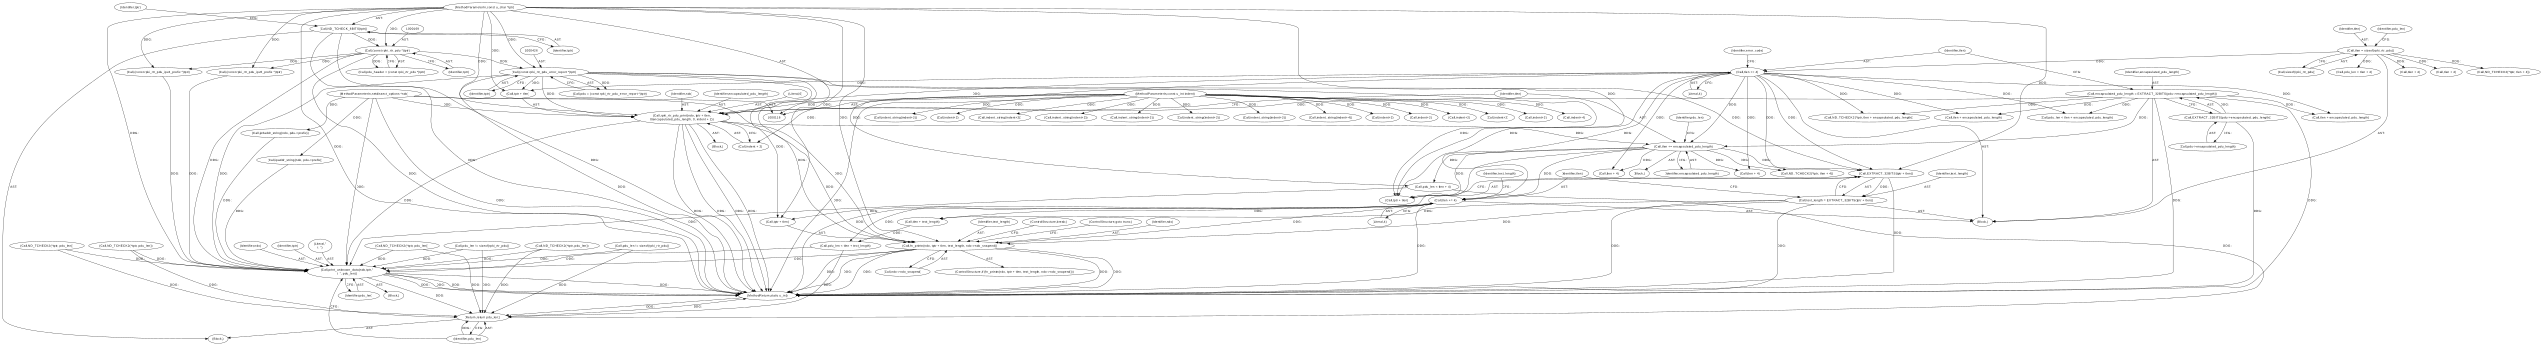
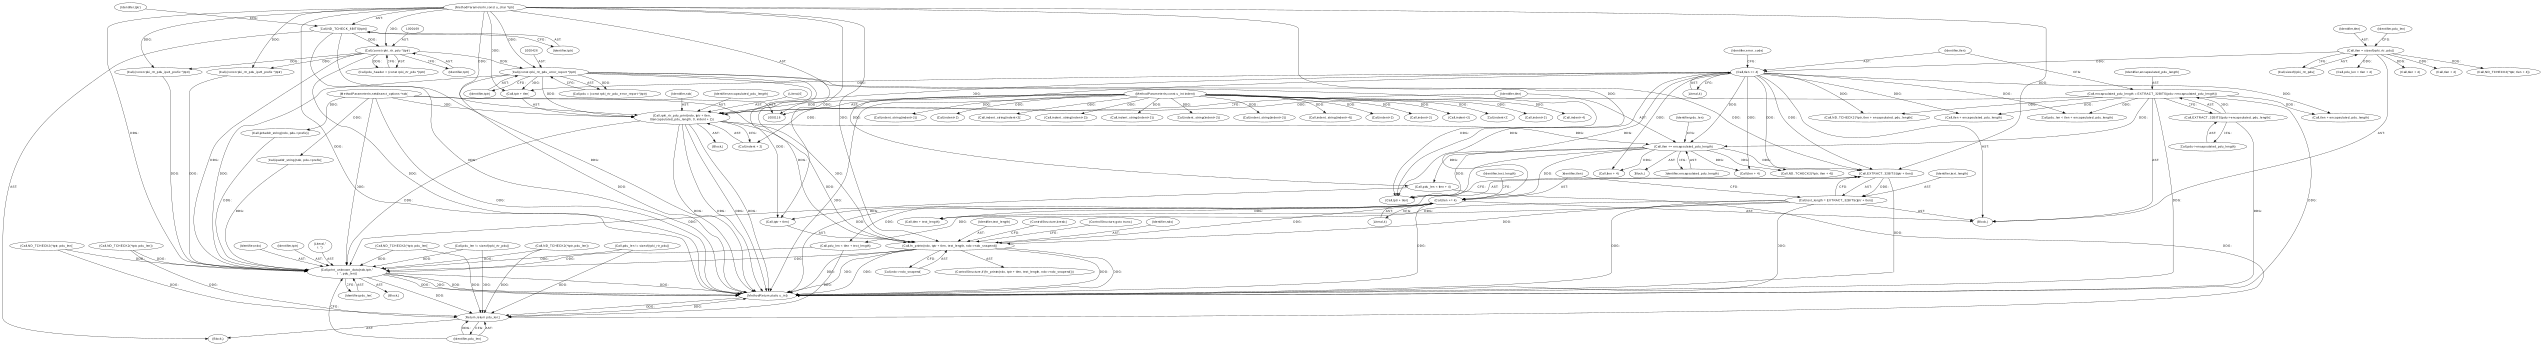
(886, 233) -> (1303, 213)
